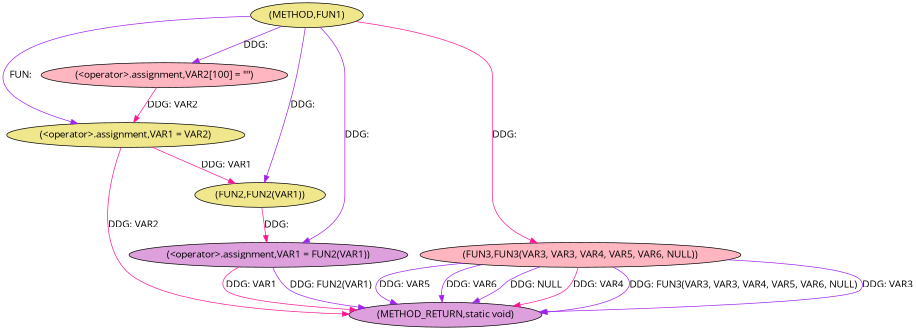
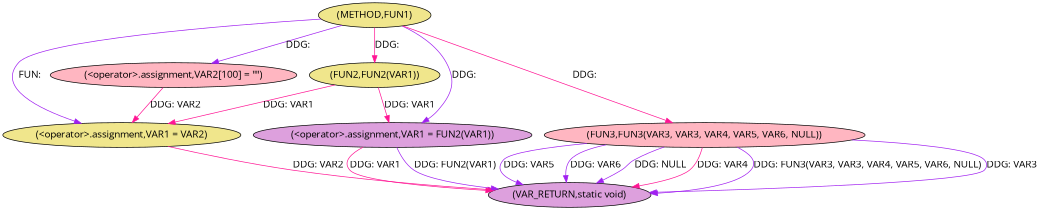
(290, 103) -> (375, 42)
(191, 164) -> (255, 103)
(278, 225) -> (410, 105)
(445, 315) -> (570, 195)
